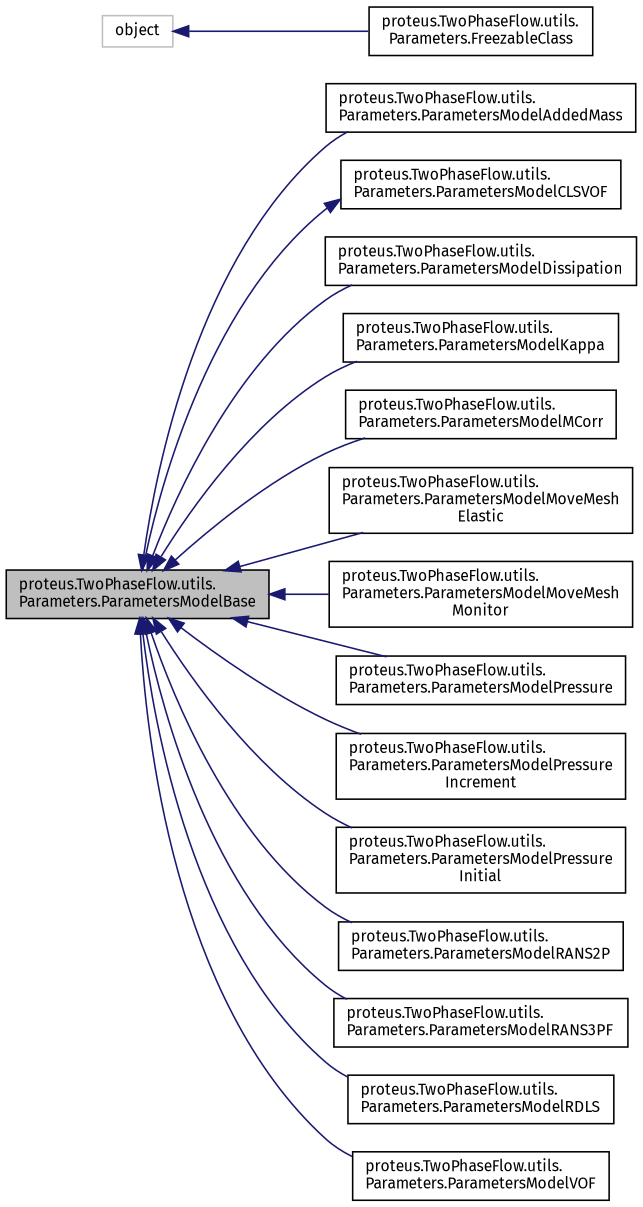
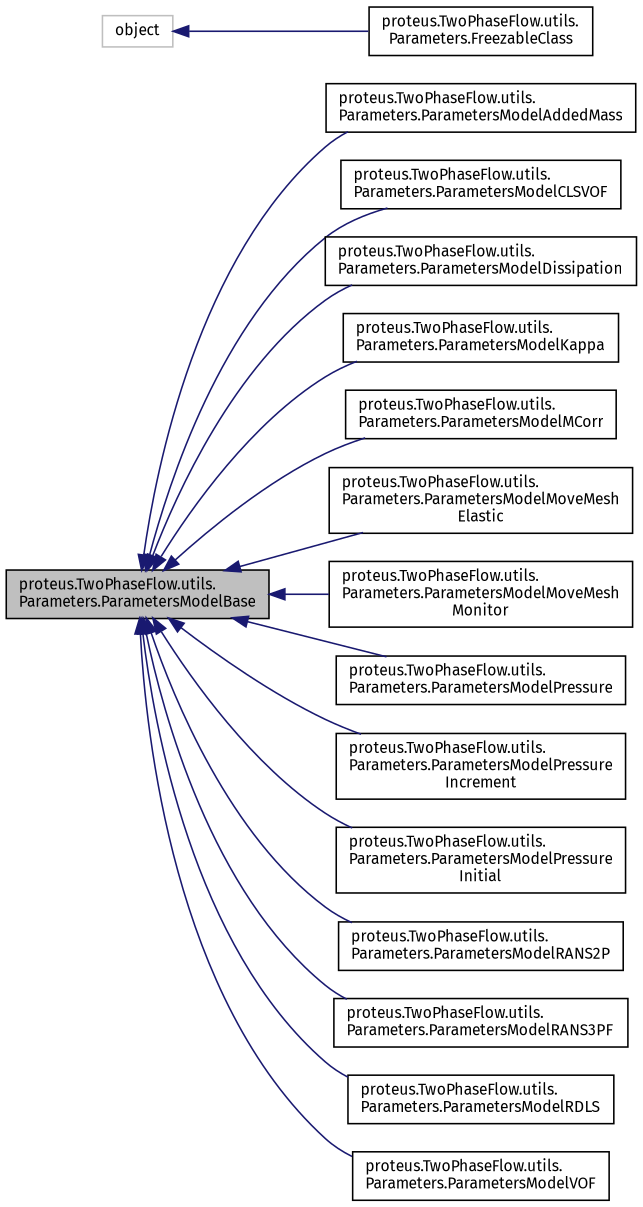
(206, 374) -> (231, 353)
